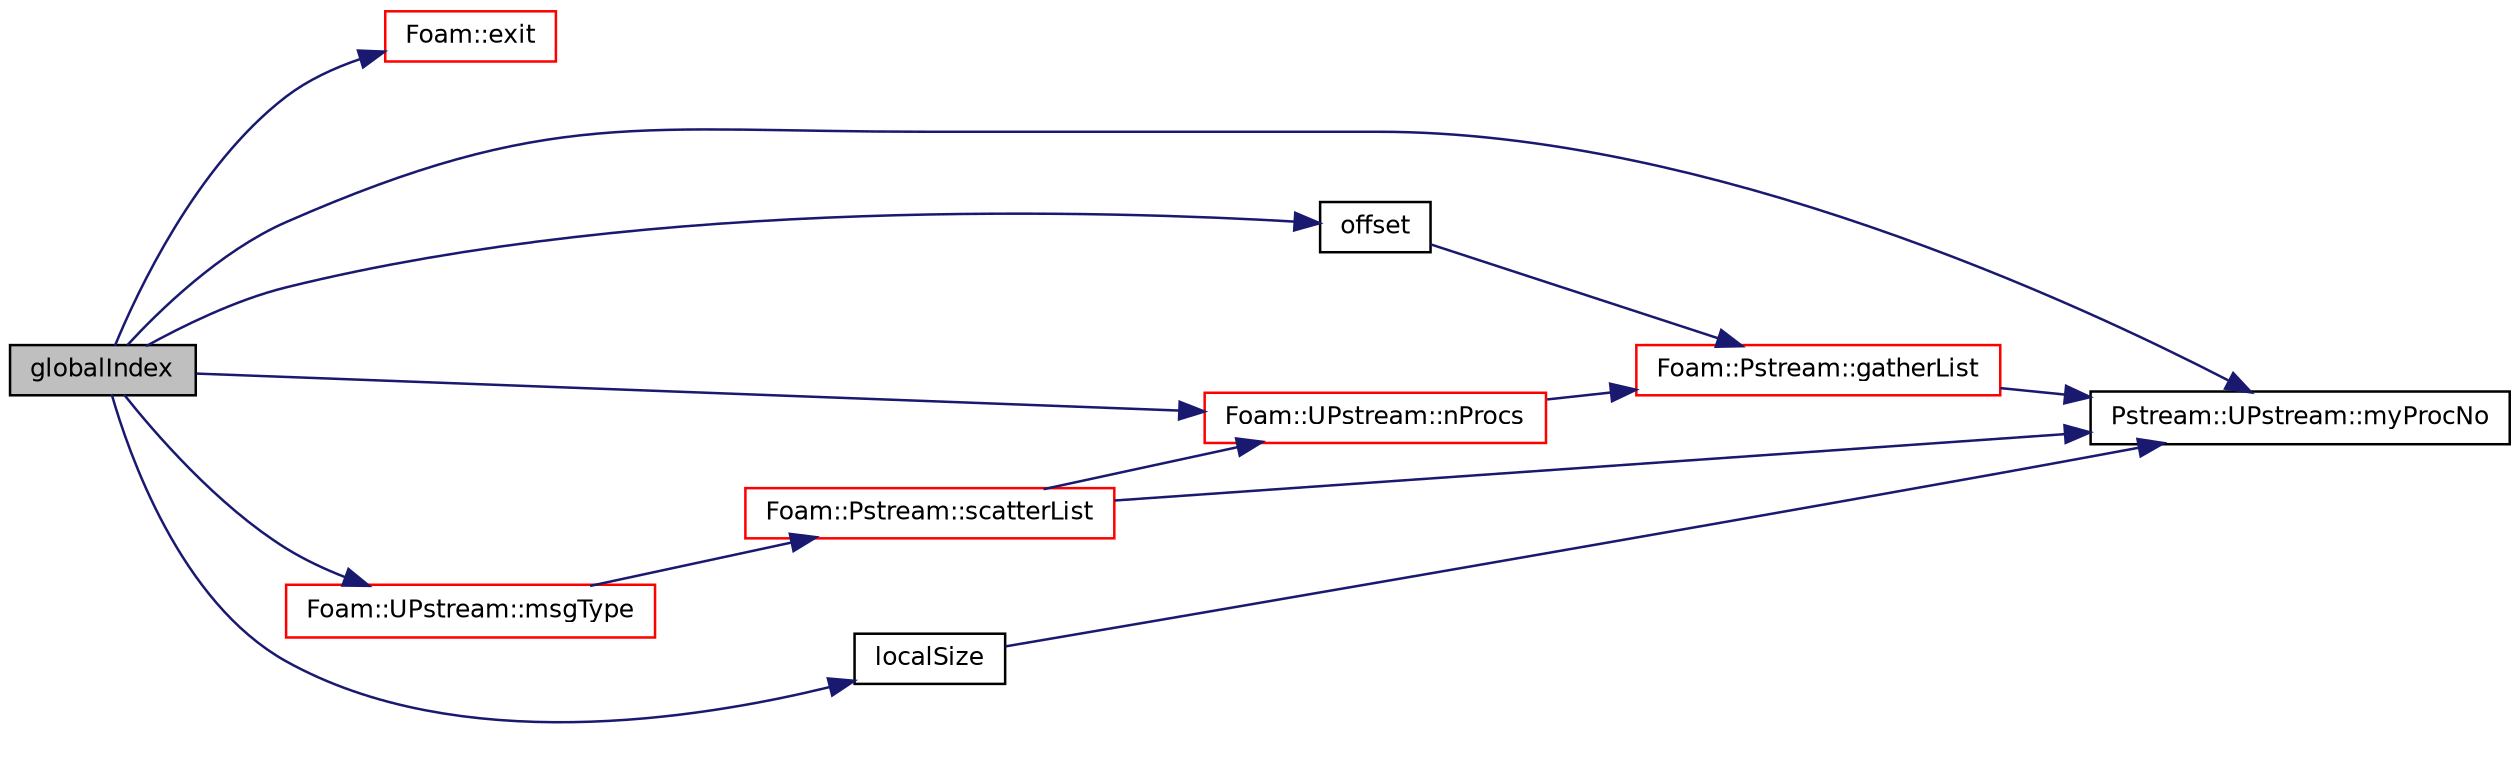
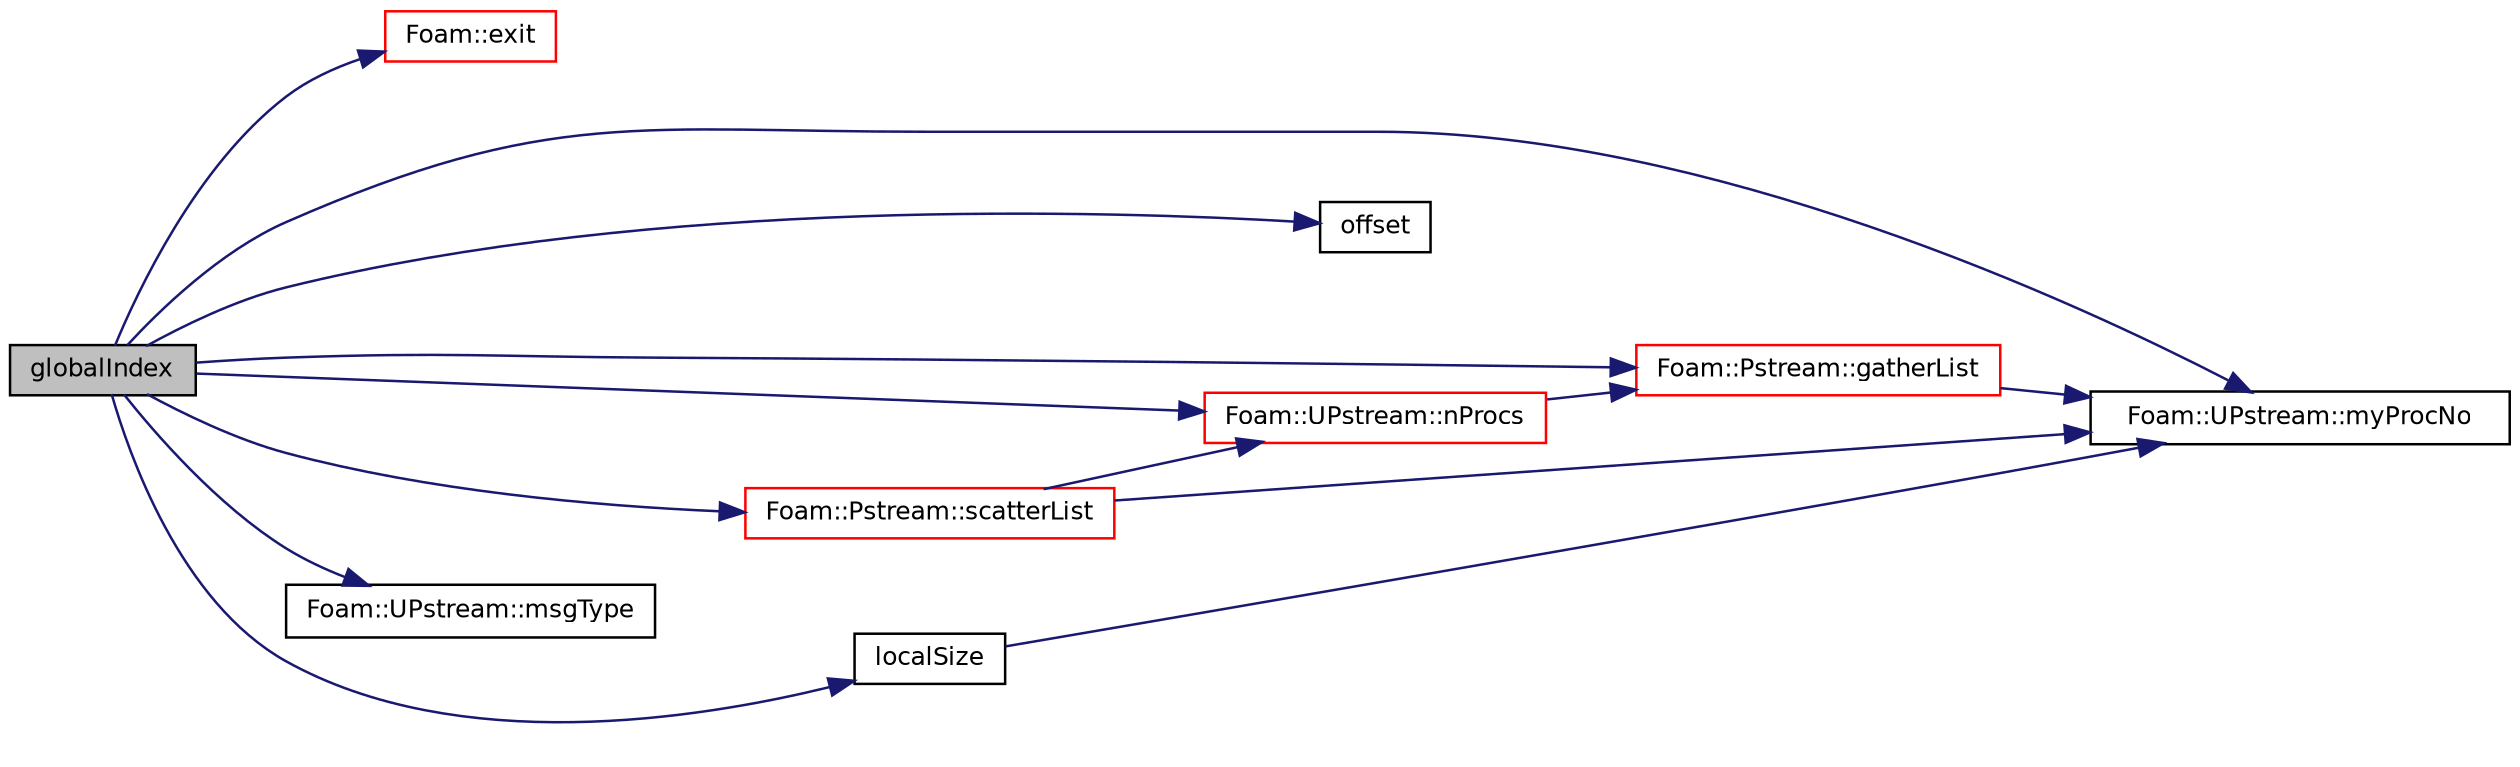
(1575, 291) -> (903, 359)
(2300, 418) -> (2300, 418)
(691, 564) -> (426, 482)
(471, 611) -> (471, 611)
